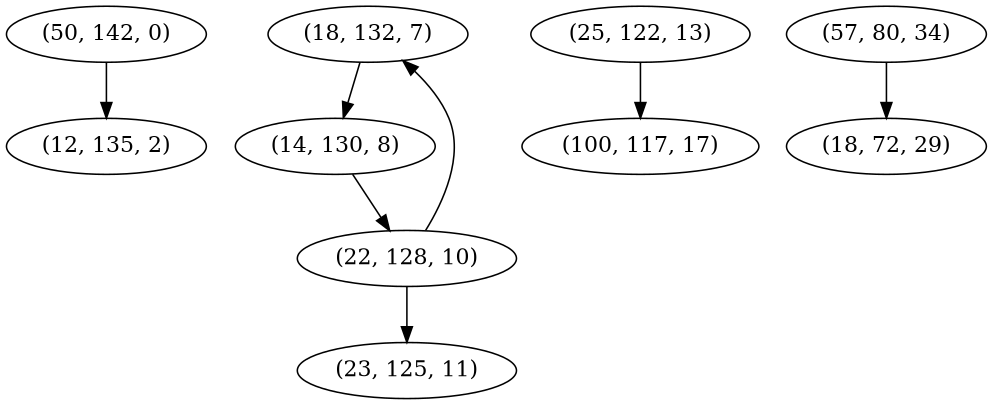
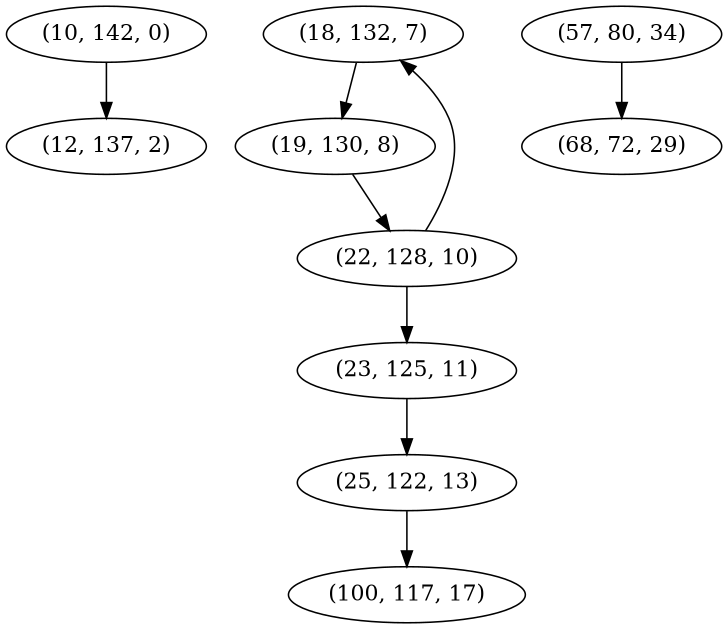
(106, 34) -> (106, 34)
(106, 146) -> (106, 146)
(335, 146) -> (335, 146)
(886, 146) -> (622, 146)
none -> (407, 419)
